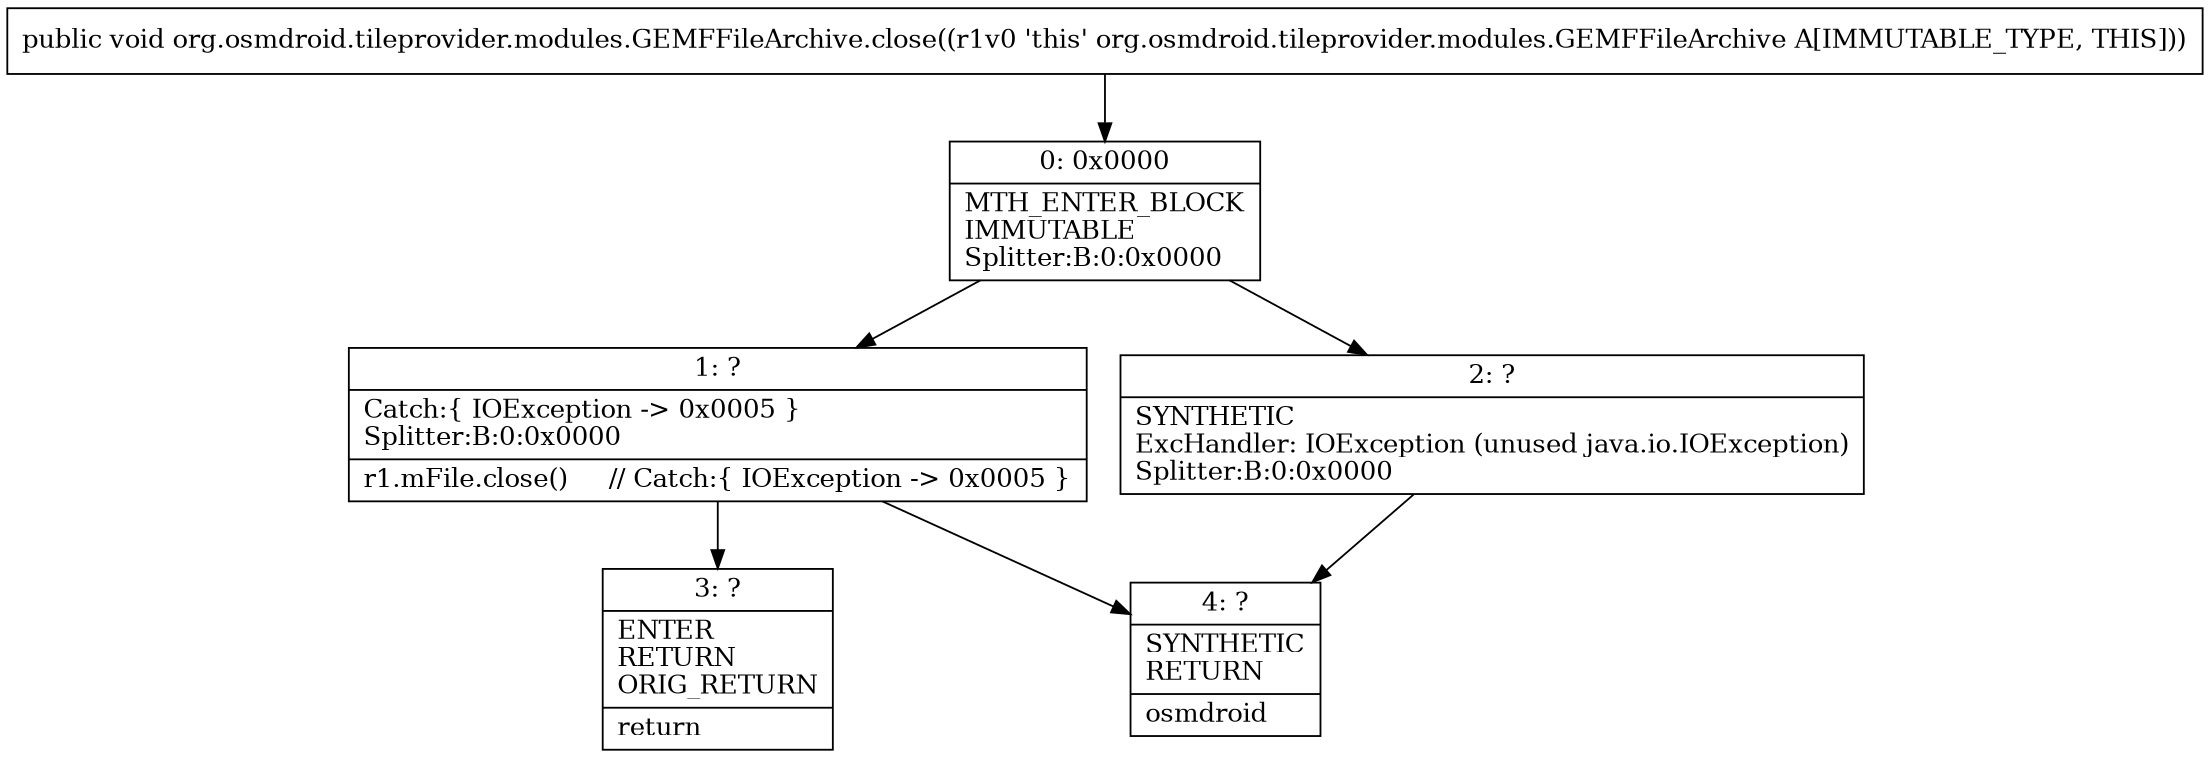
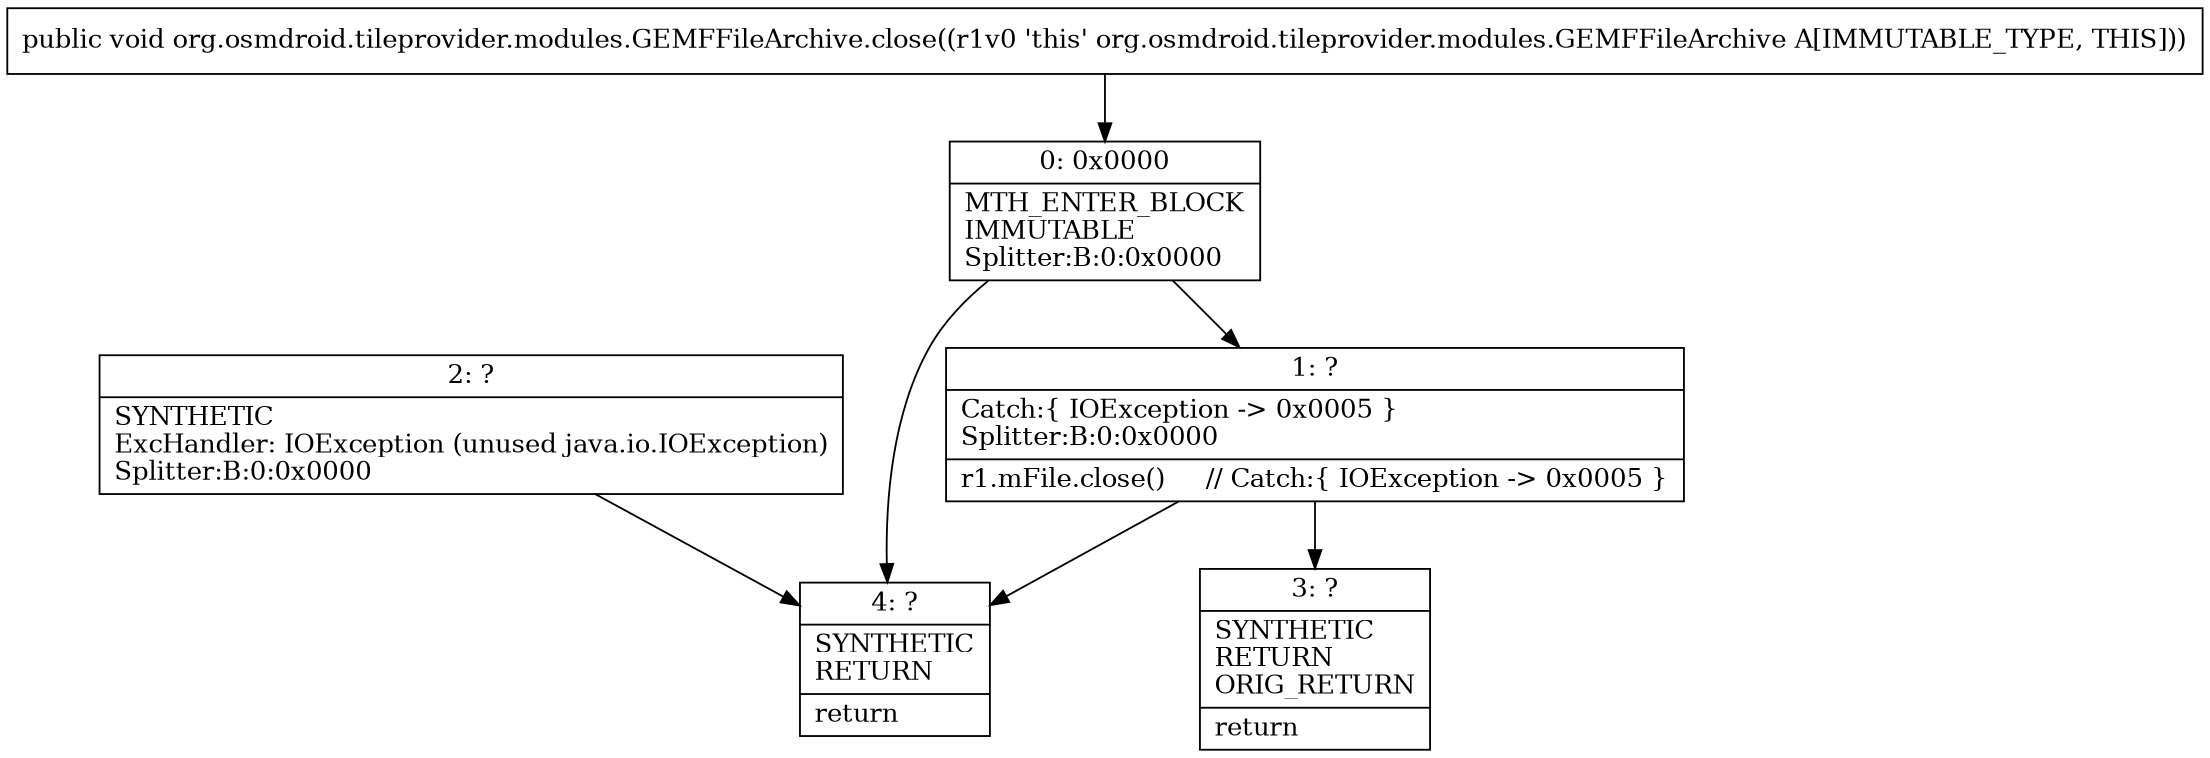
(1290, 313) -> (904, 409)
(666, 631) -> (1295, 631)
(1206, 714) -> (857, 714)
